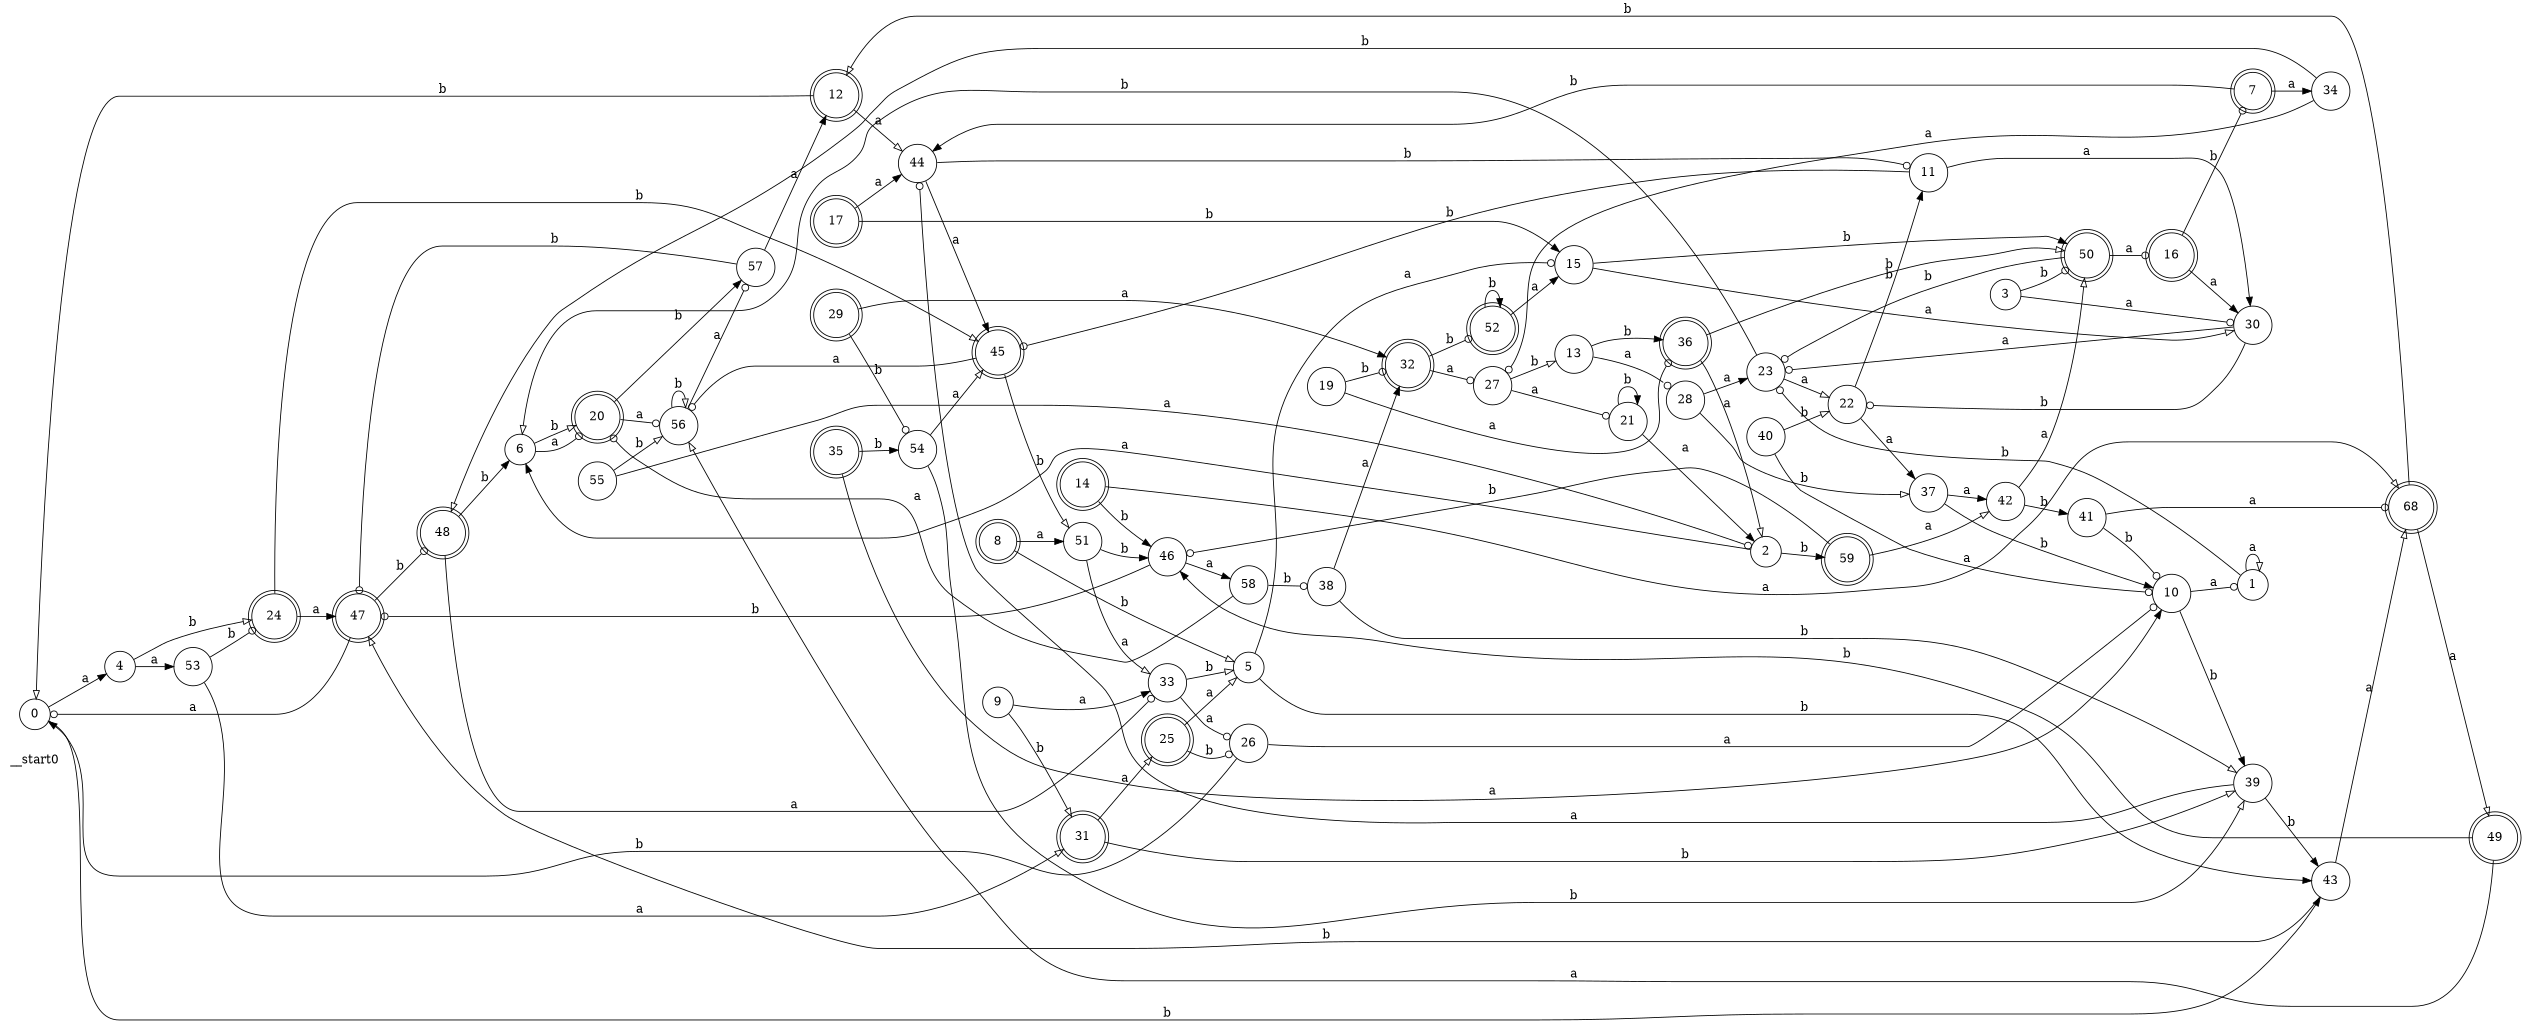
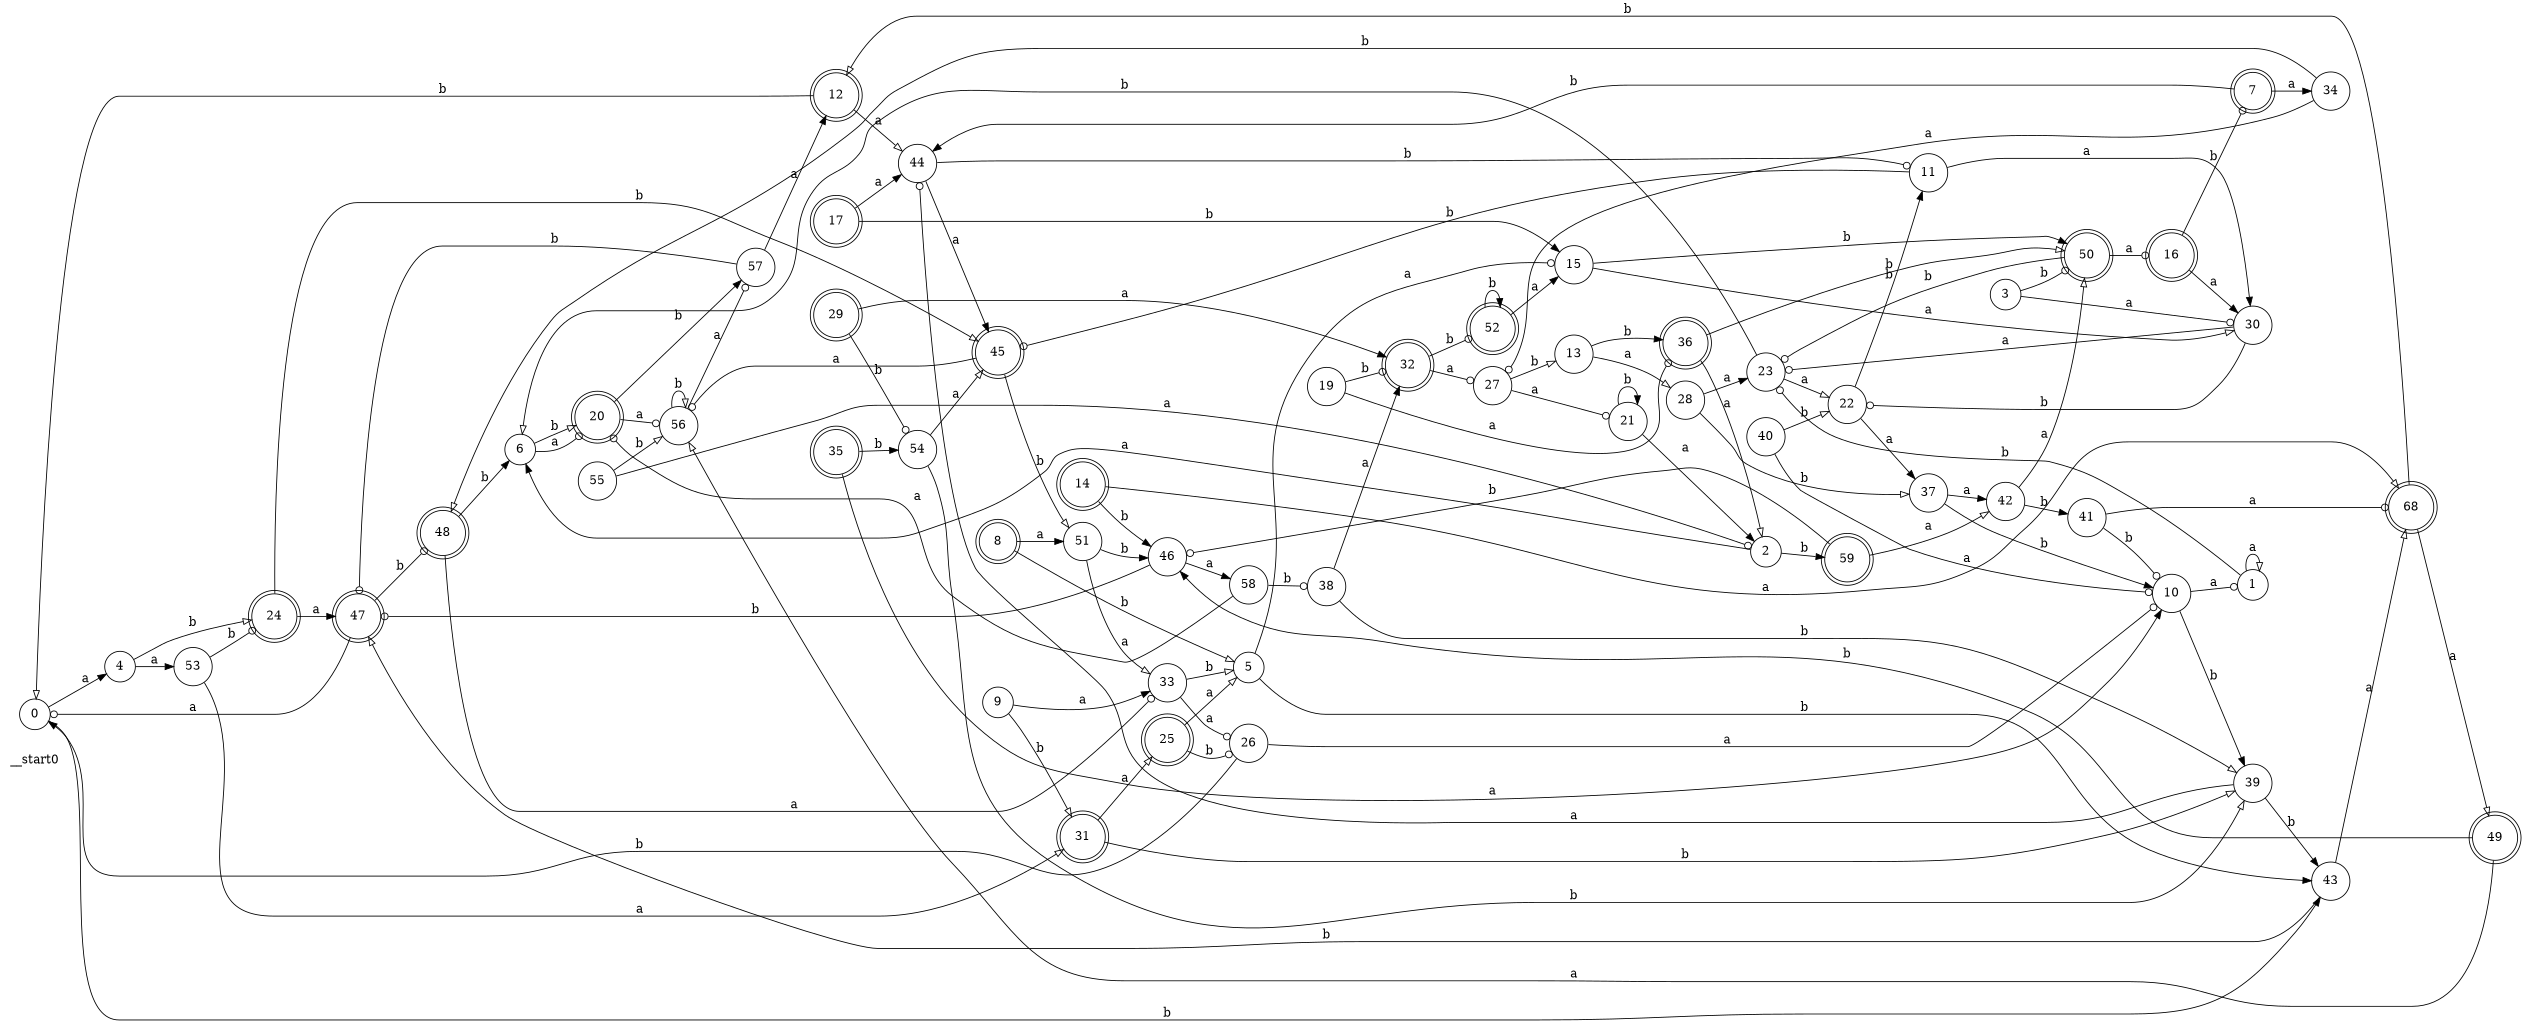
(1630, 366) -> (1630, 366)
